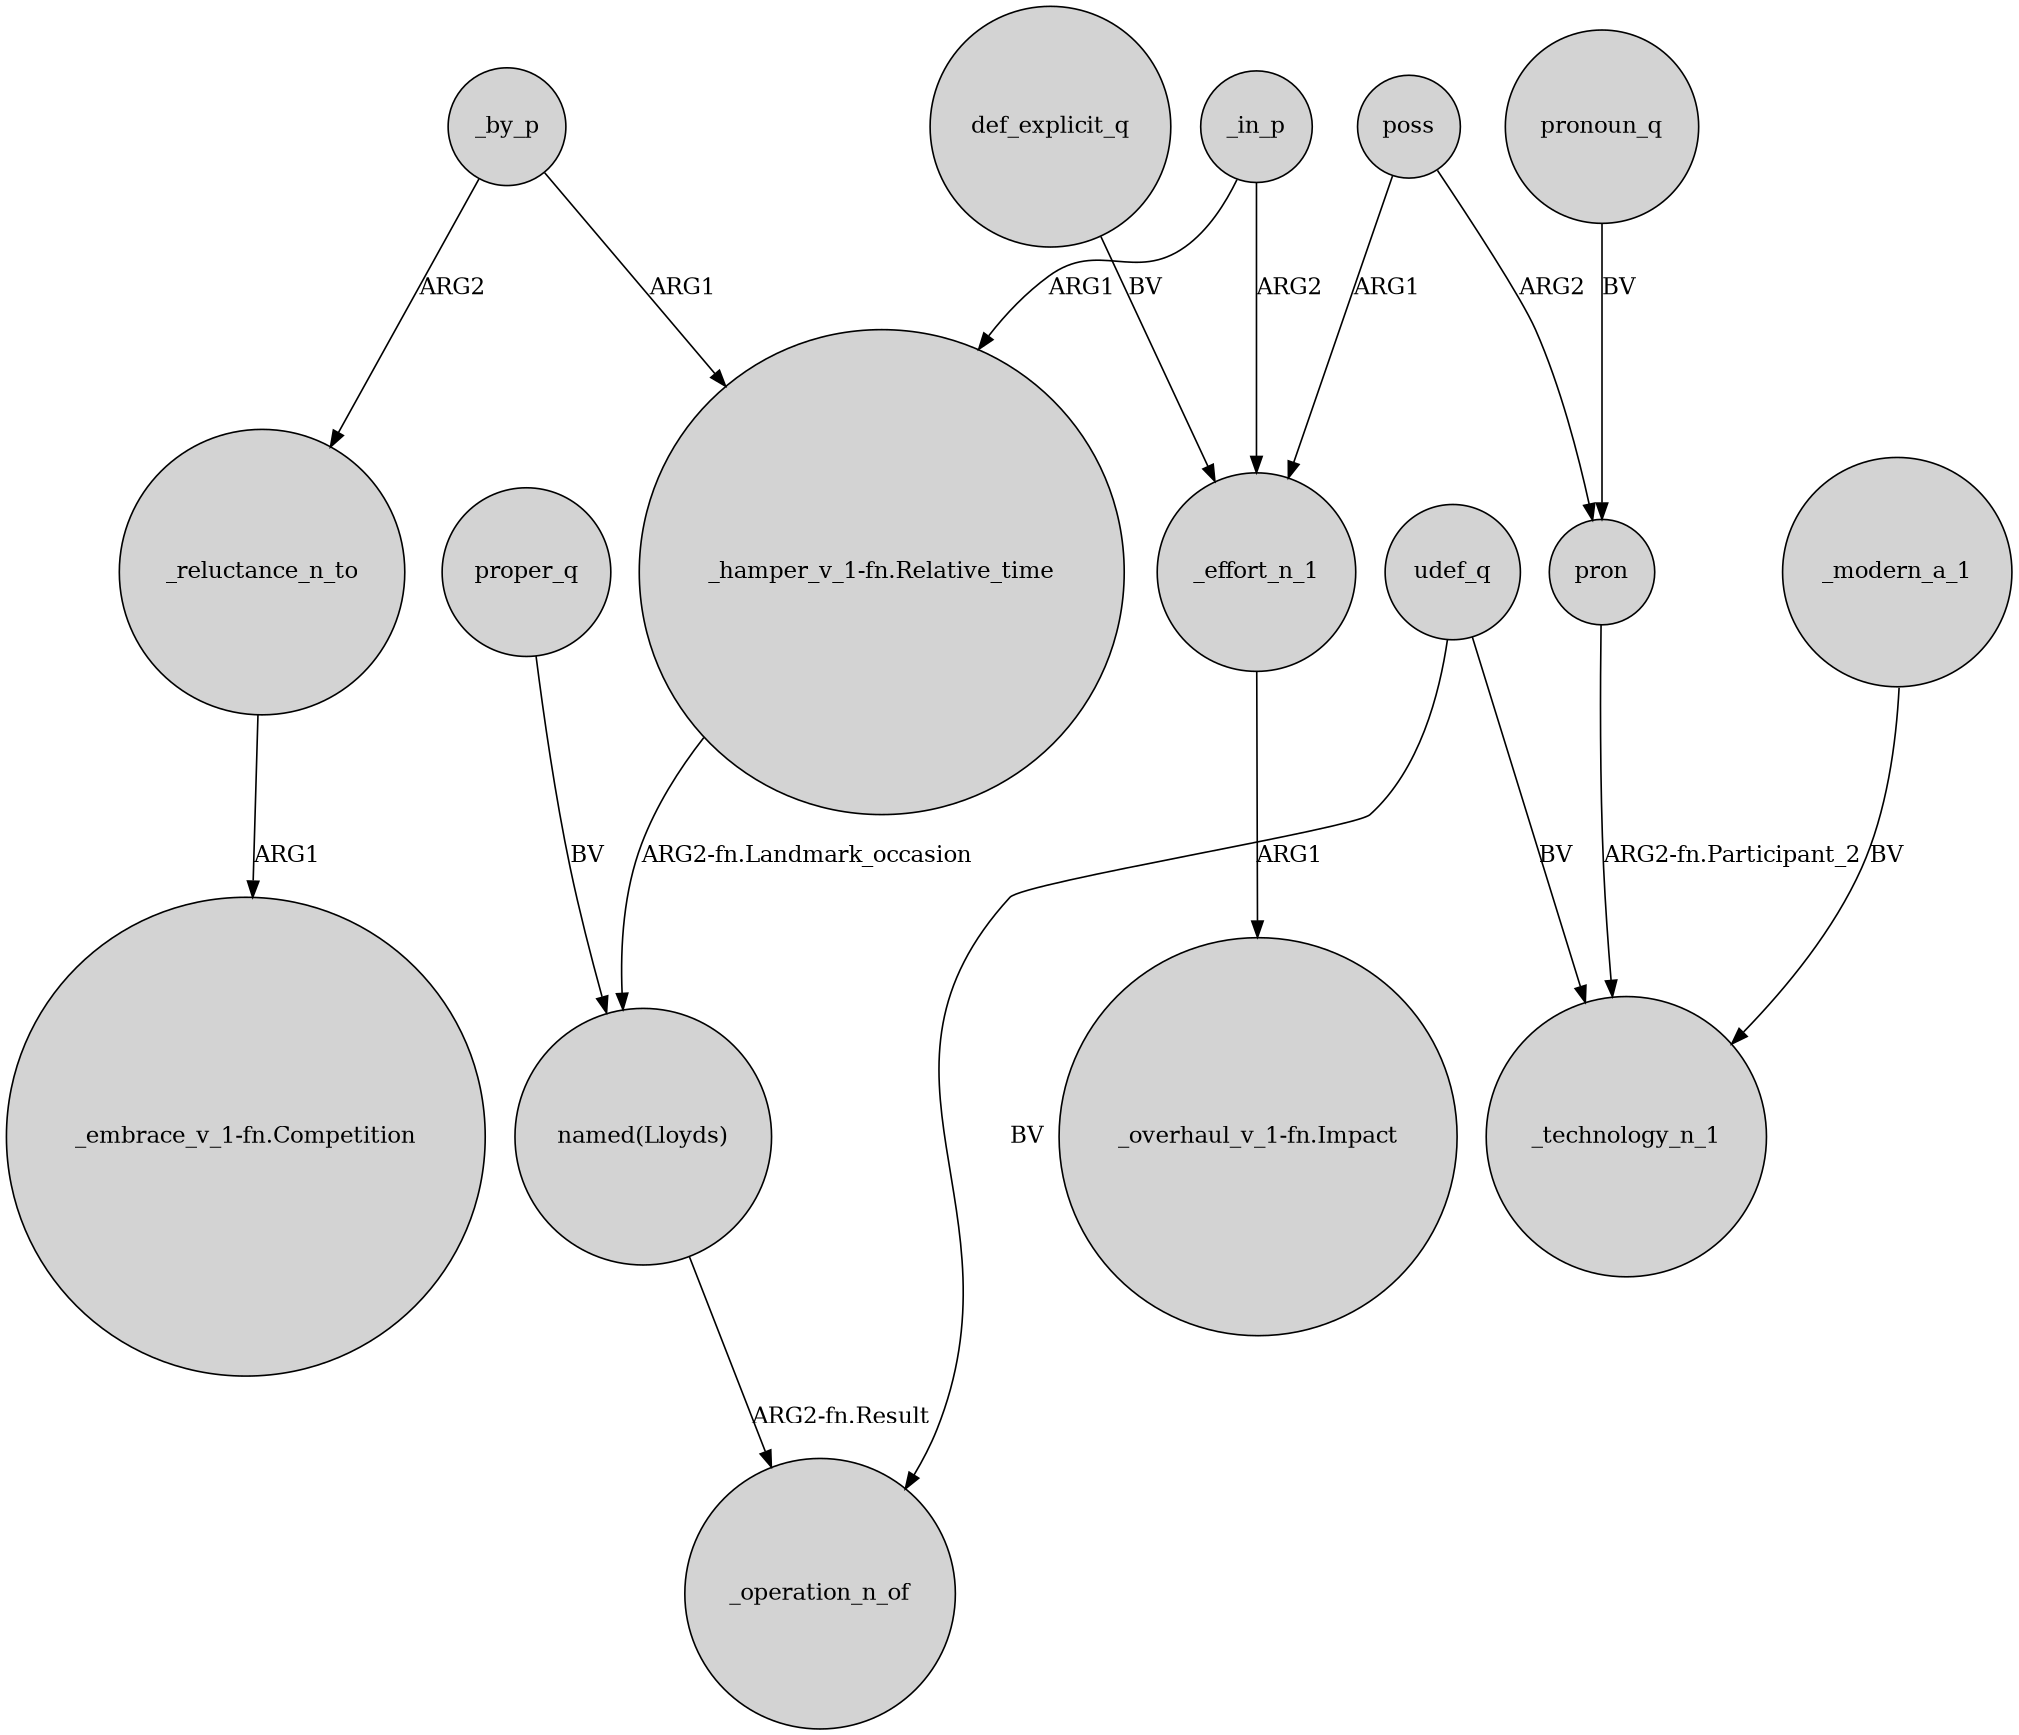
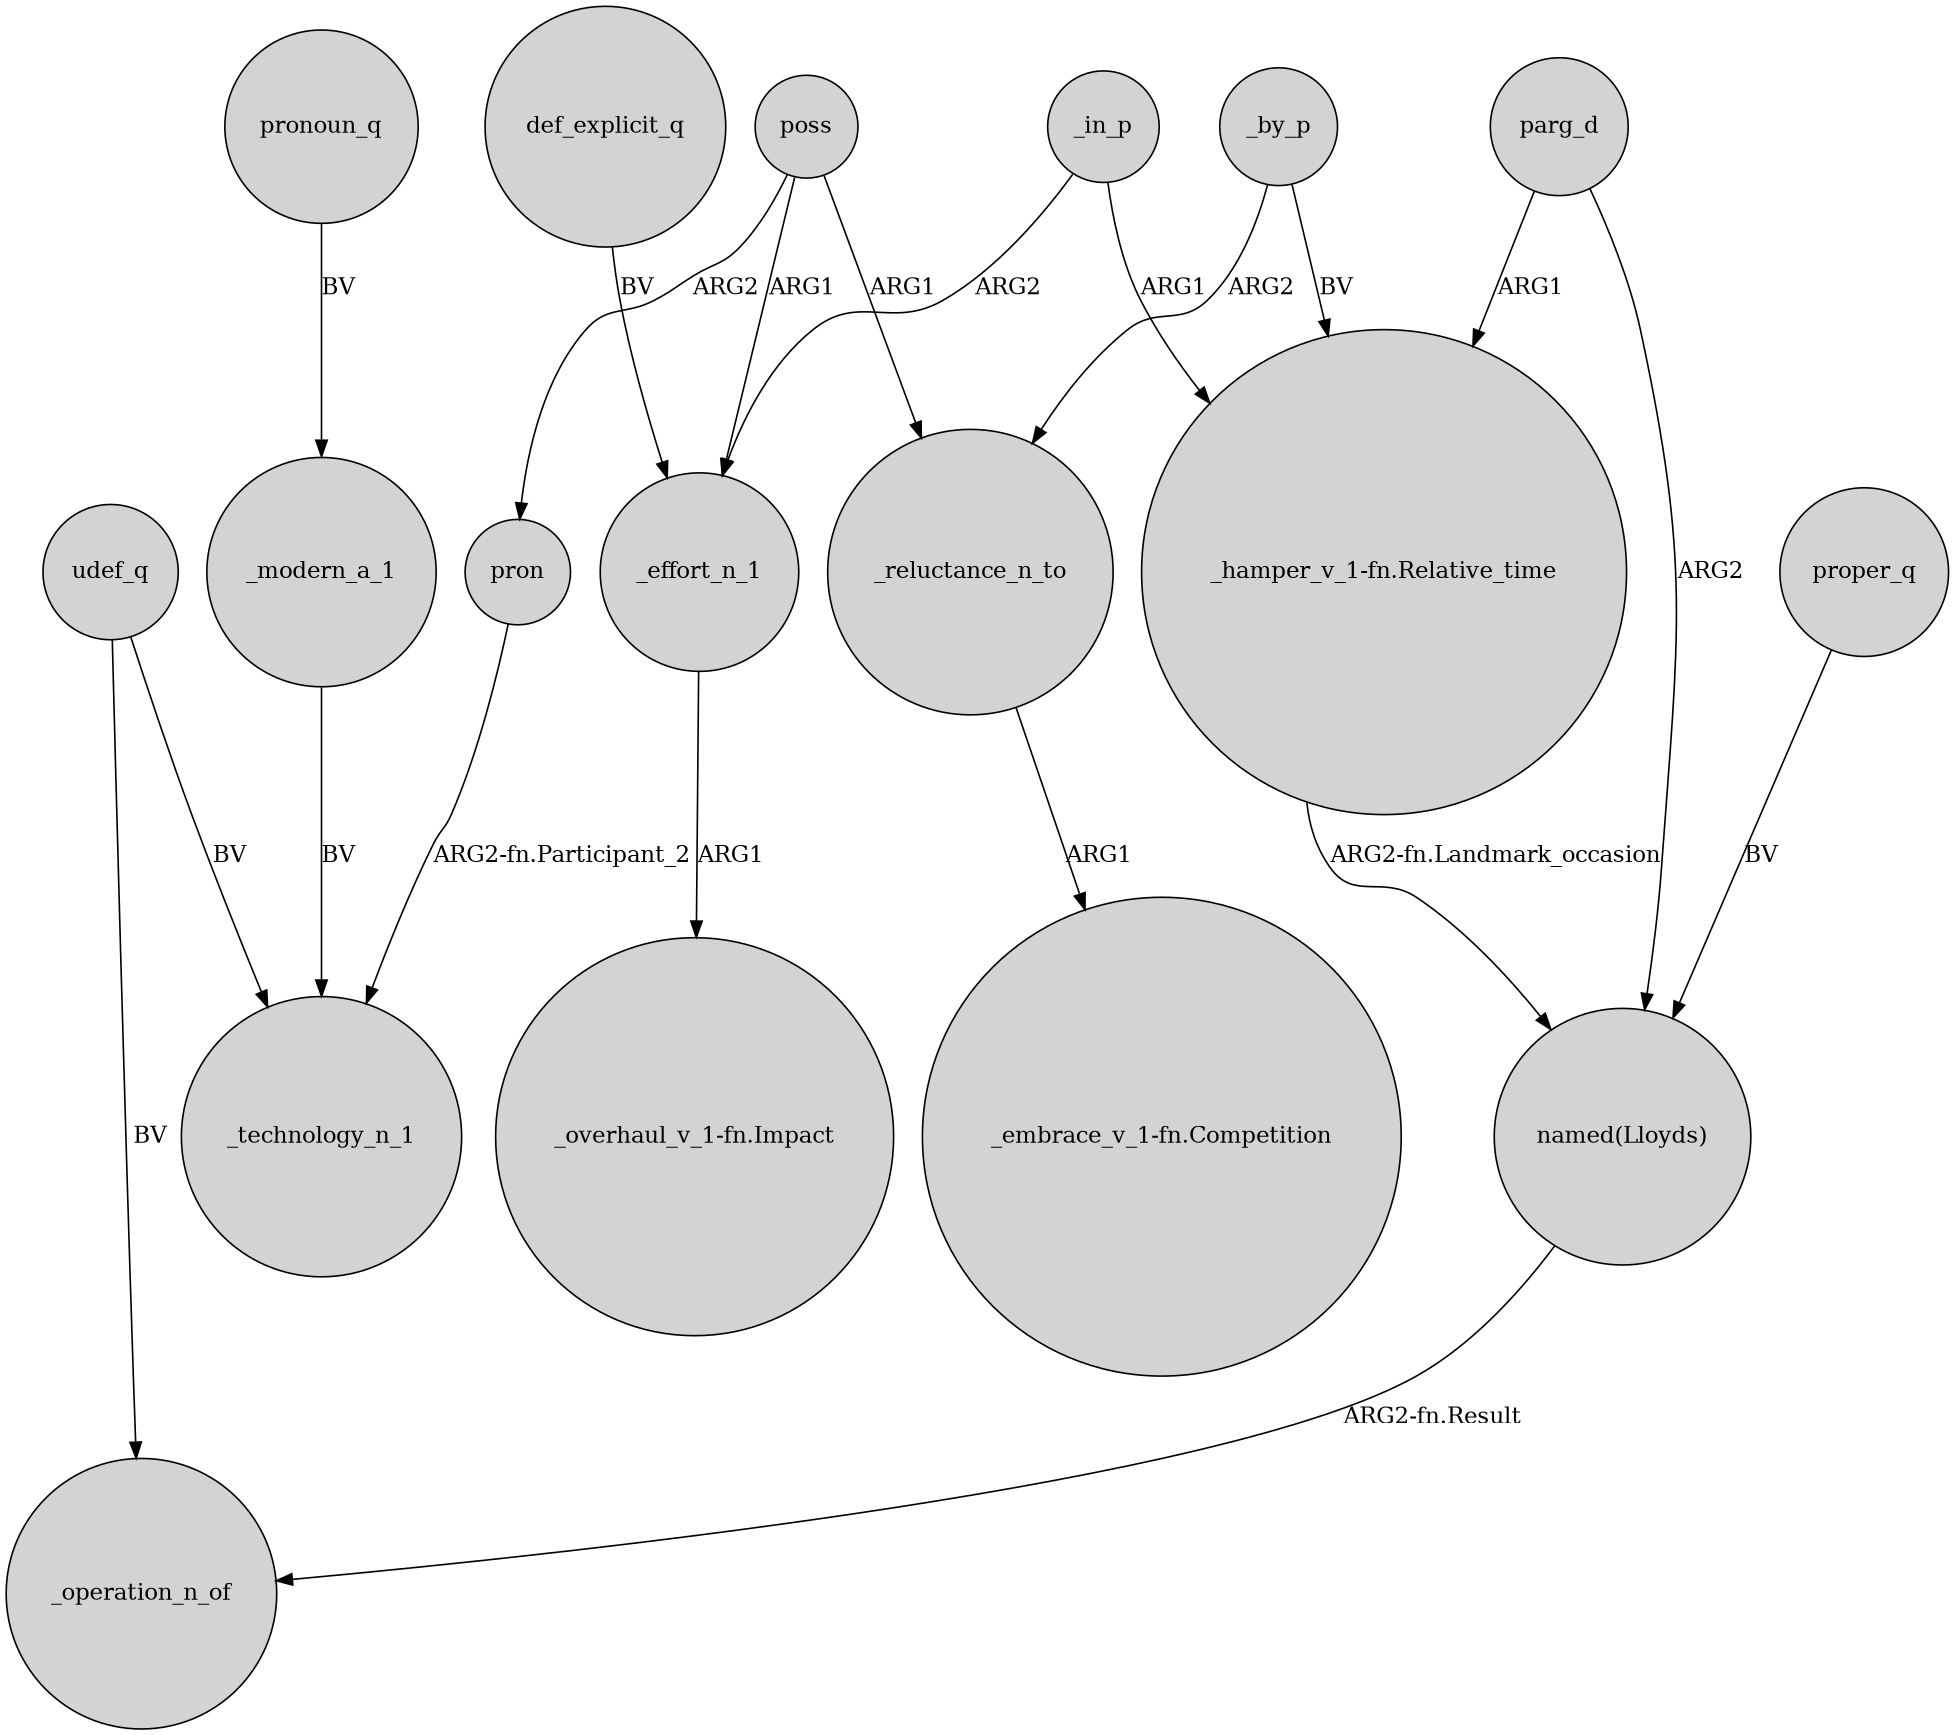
none -> (1559, 127)
(683, 288) -> (1336, 288)
none -> (870, 299)
(1602, 363) -> (322, 332)
